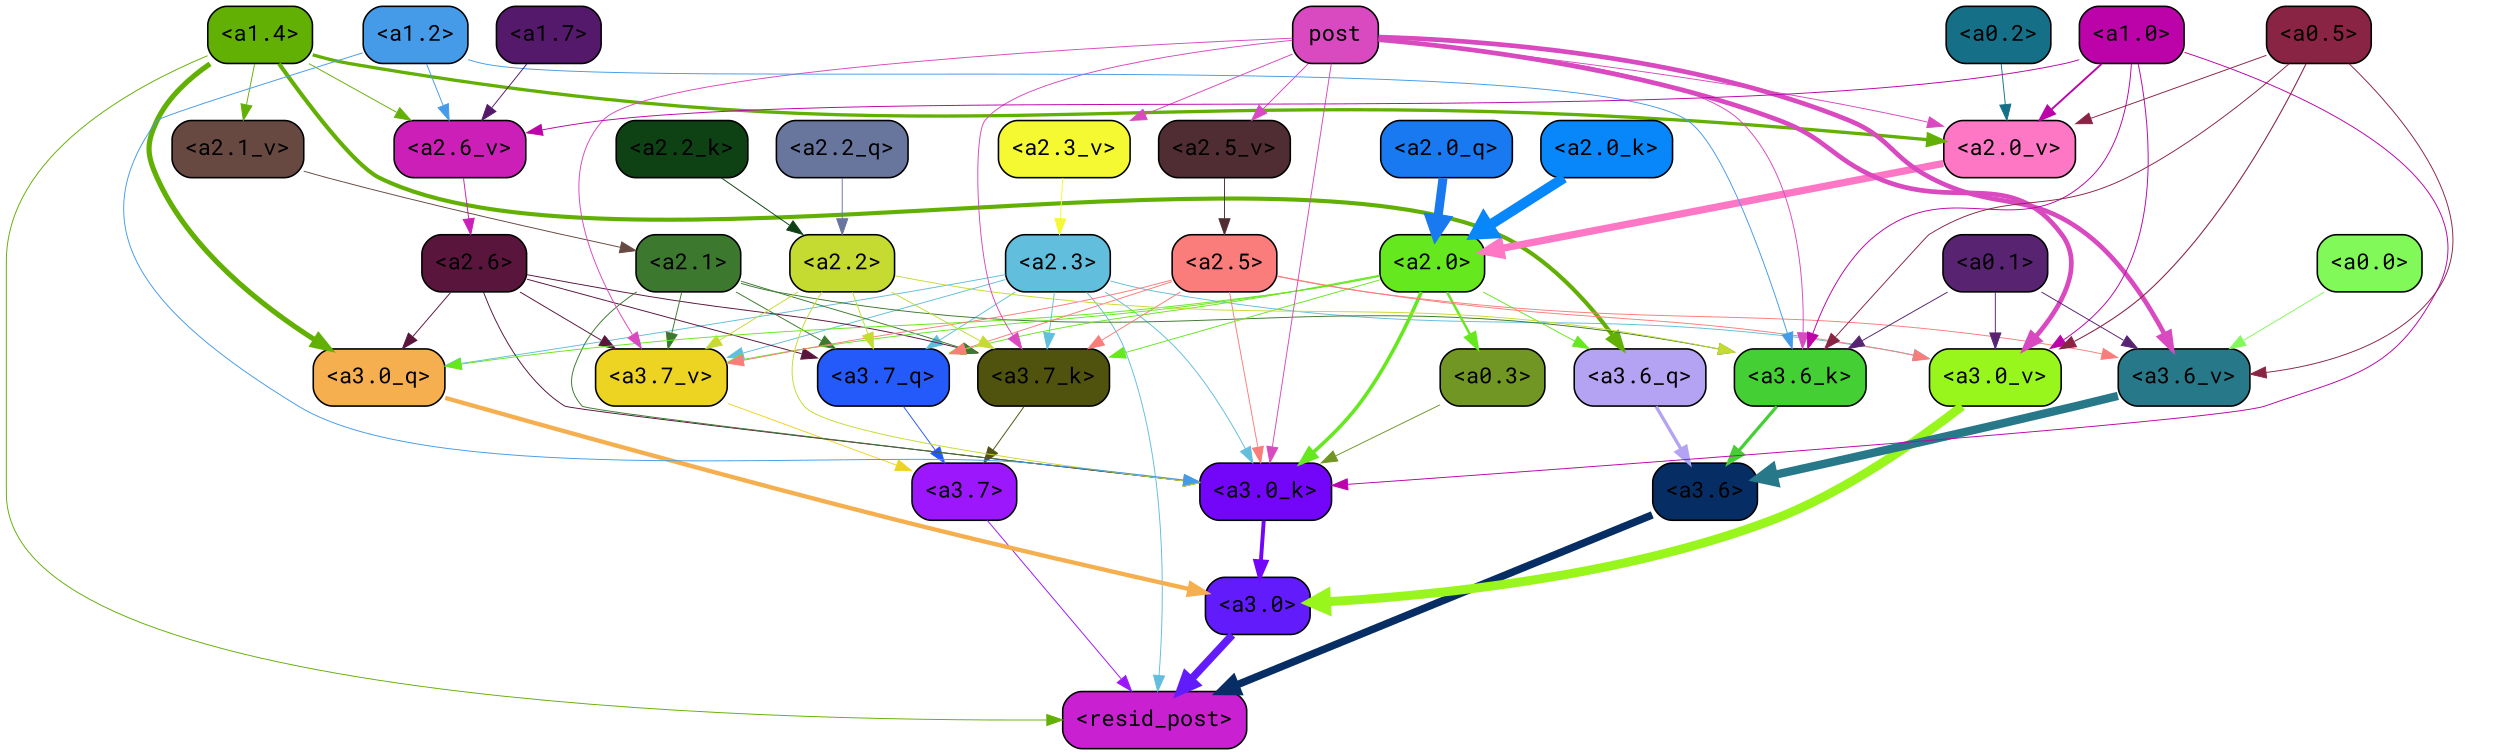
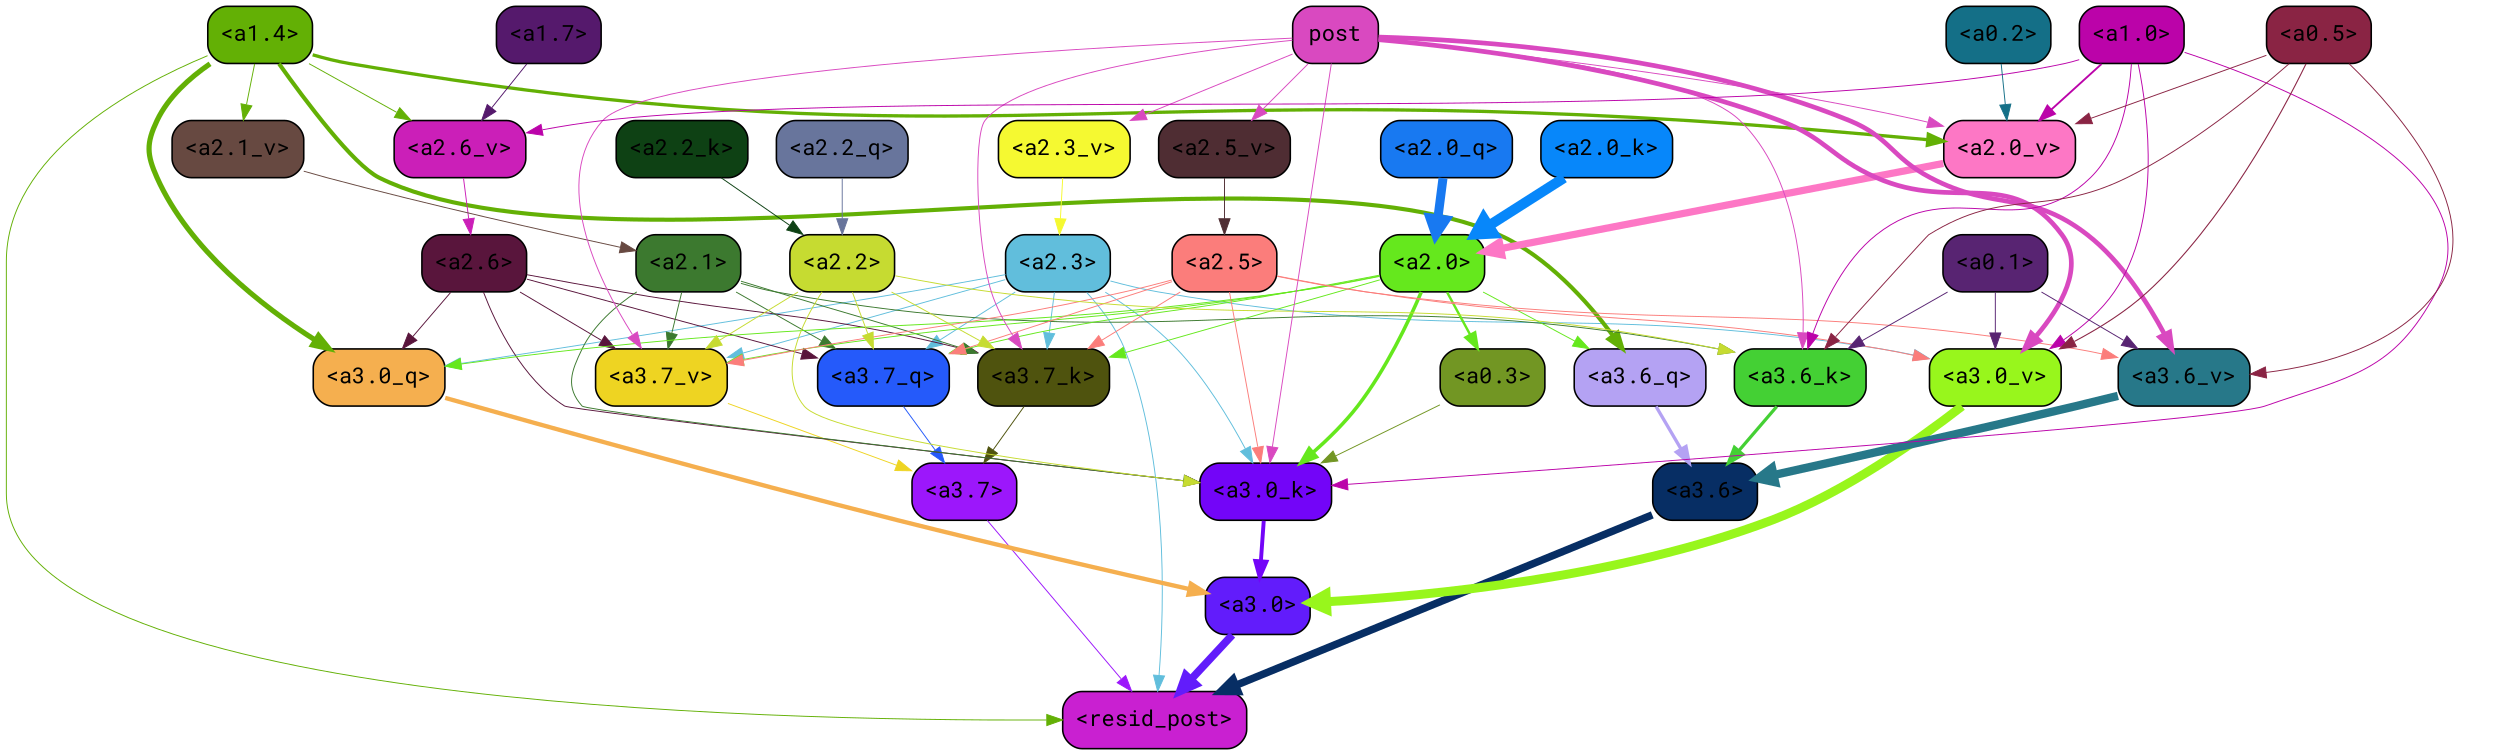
(416, 35) -> none
(2370, 263) -> none
